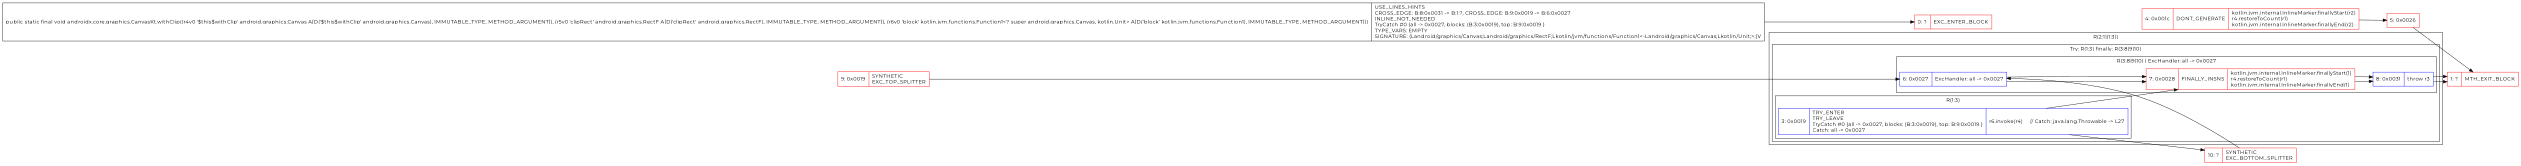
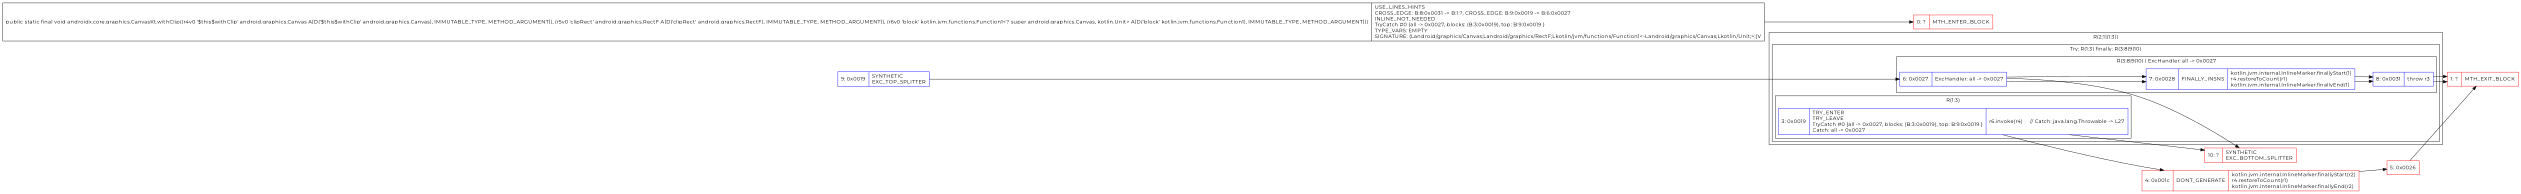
(1961, 22) -> (1961, 22)
(884, 79) -> (884, 79)
(2250, 79) -> (2250, 79)
(2142, 98) -> (2115, 90)
(2110, 99) -> (2081, 154)
